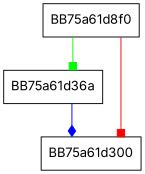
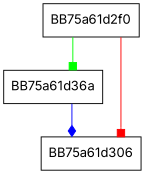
(91, 20) -> (91, 20)
(91, 154) -> (91, 154)
